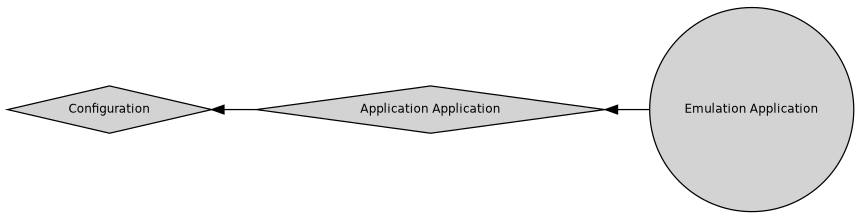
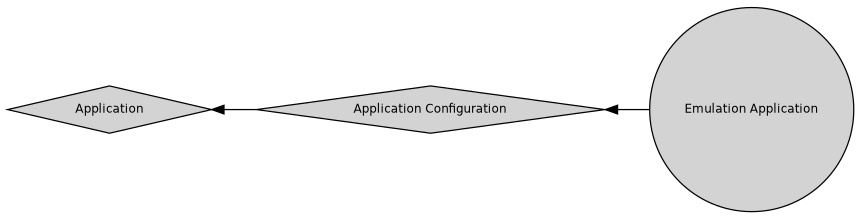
(110, 110) -> (110, 110)
(431, 110) -> (431, 110)
